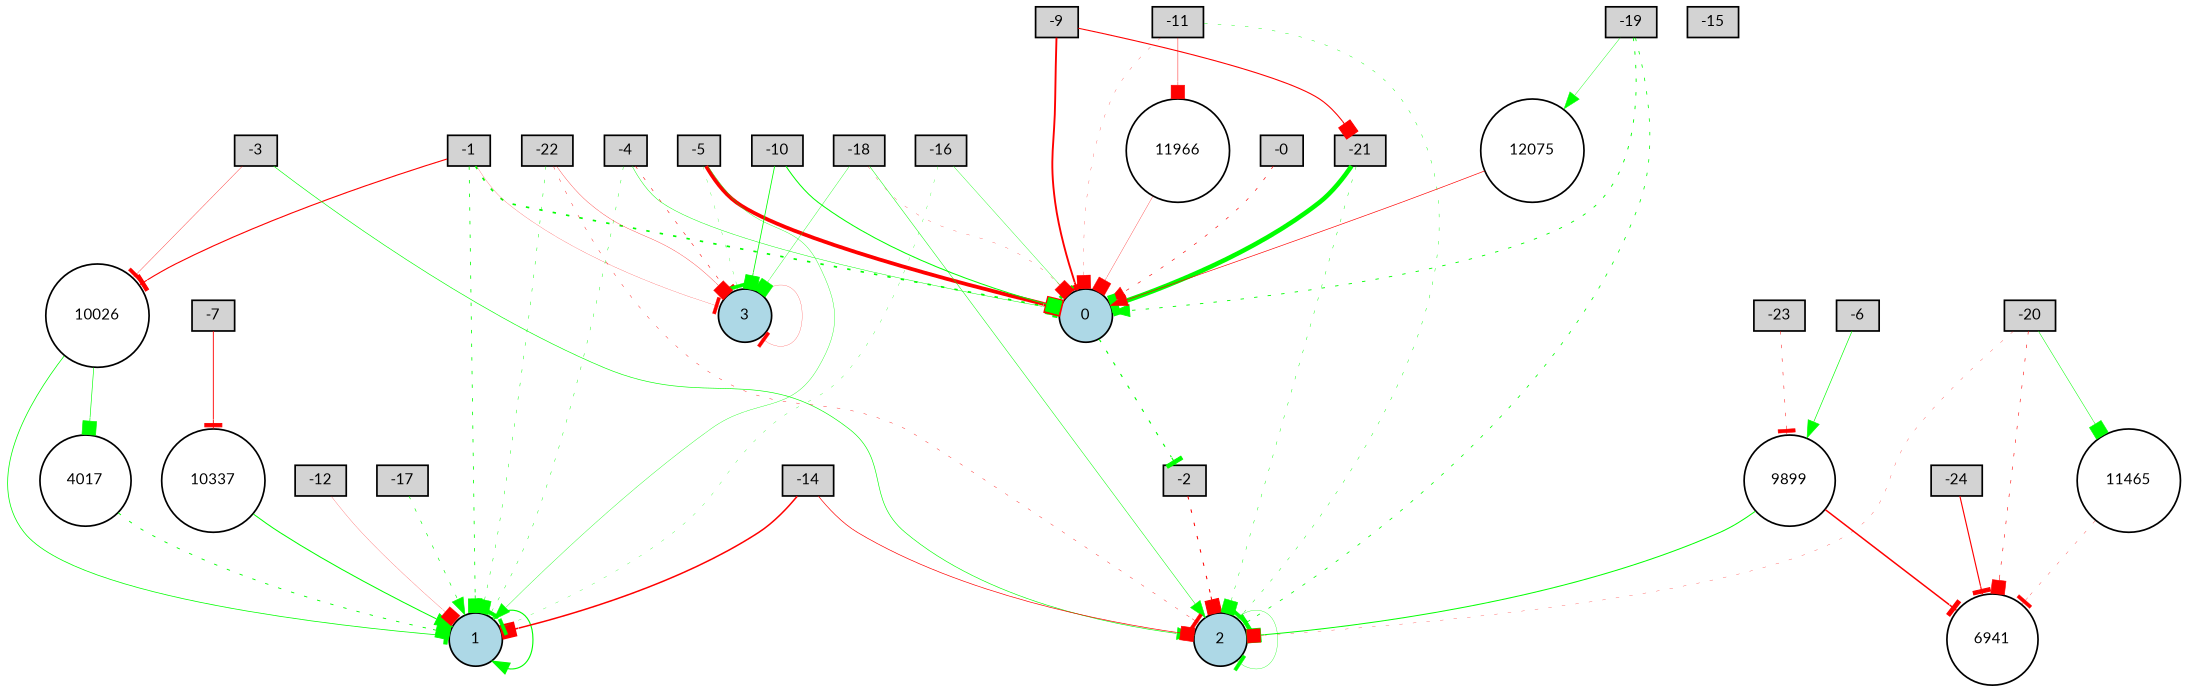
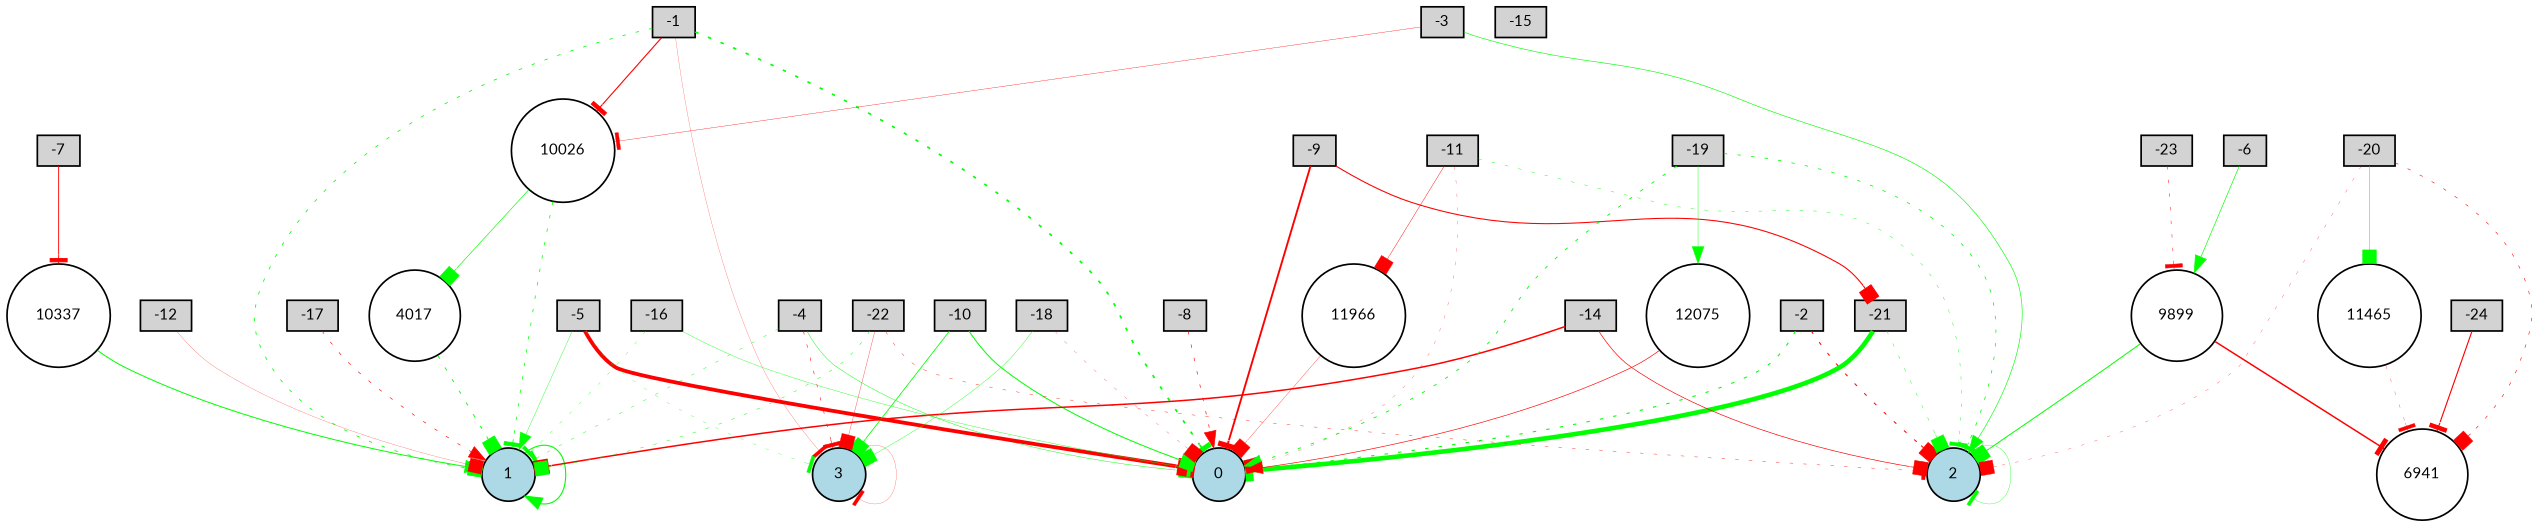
(1282, 151) -> (1185, 316)
(1032, 385) -> none
(1135, 398) -> (1607, 417)
(433, 548) -> (391, 398)
(131, 585) -> (531, 320)
